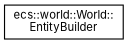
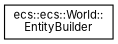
(64, 22) -> (59, 22)
